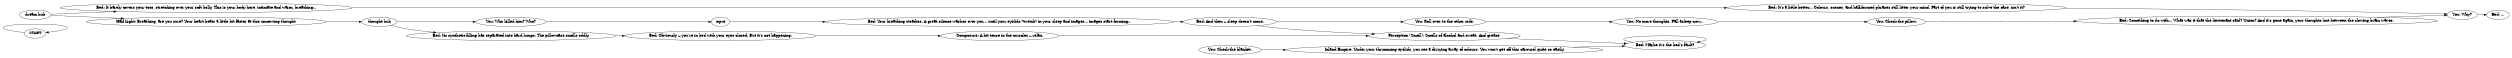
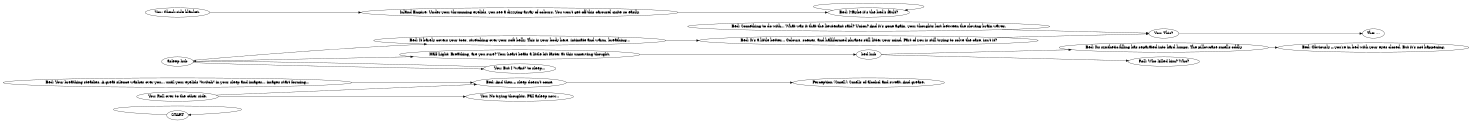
(35, 15) -> (177, 62)
(2462, 15) -> (1164, 34)
(2498, 15) -> (1373, 34)
(379, 22) -> (869, 55)
(511, 22) -> (1164, 62)
(720, 22) -> none
(1339, 22) -> (345, 90)
(1665, 22) -> (520, 97)
(1897, 22) -> none
(1000, 36) -> none
(1566, 41) -> none
(1230, 50) -> (177, 12)
none -> (520, 69)
